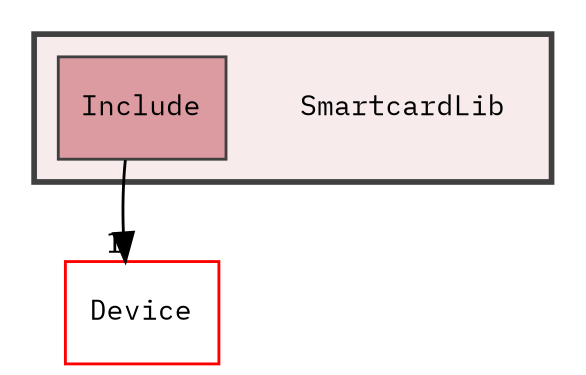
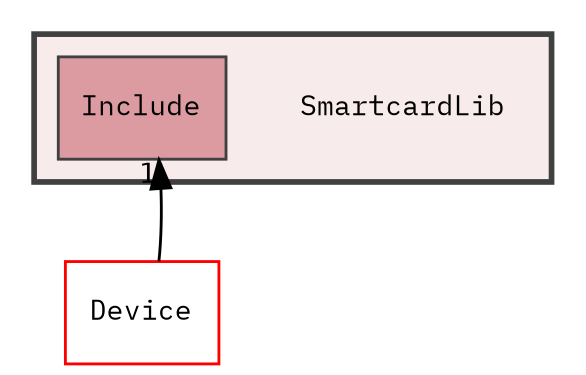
(123, 200) -> (161, 225)
